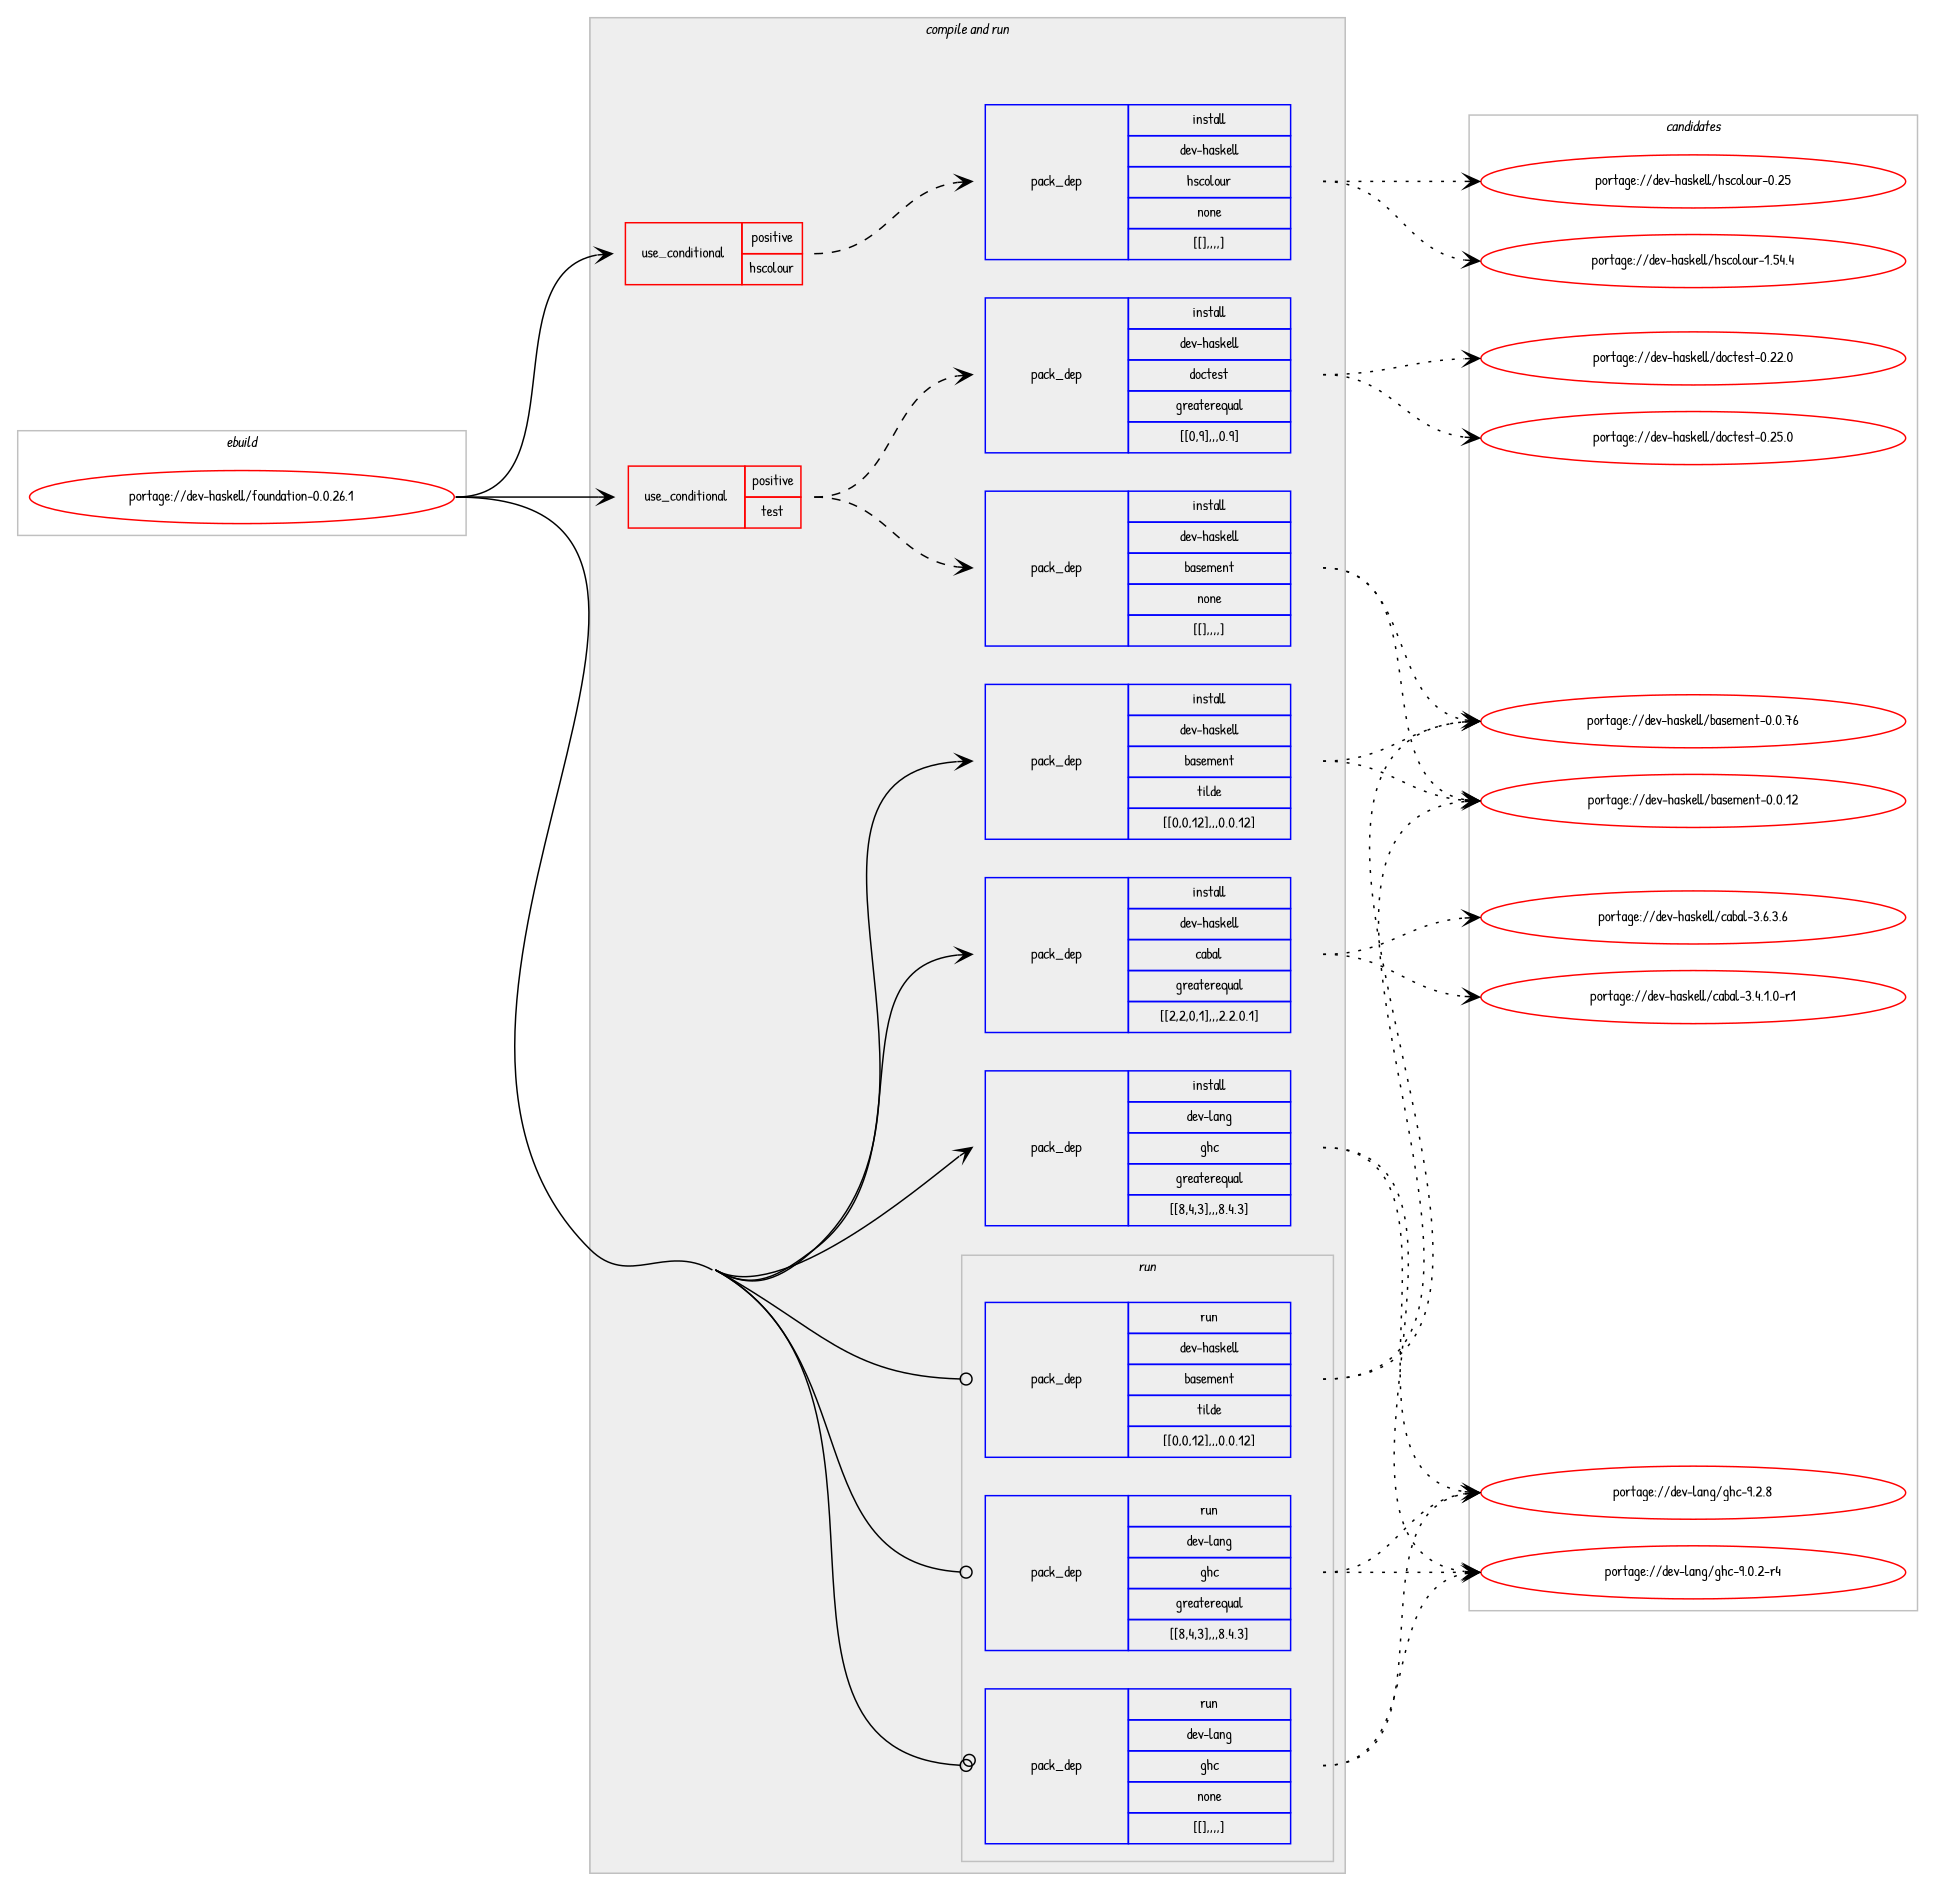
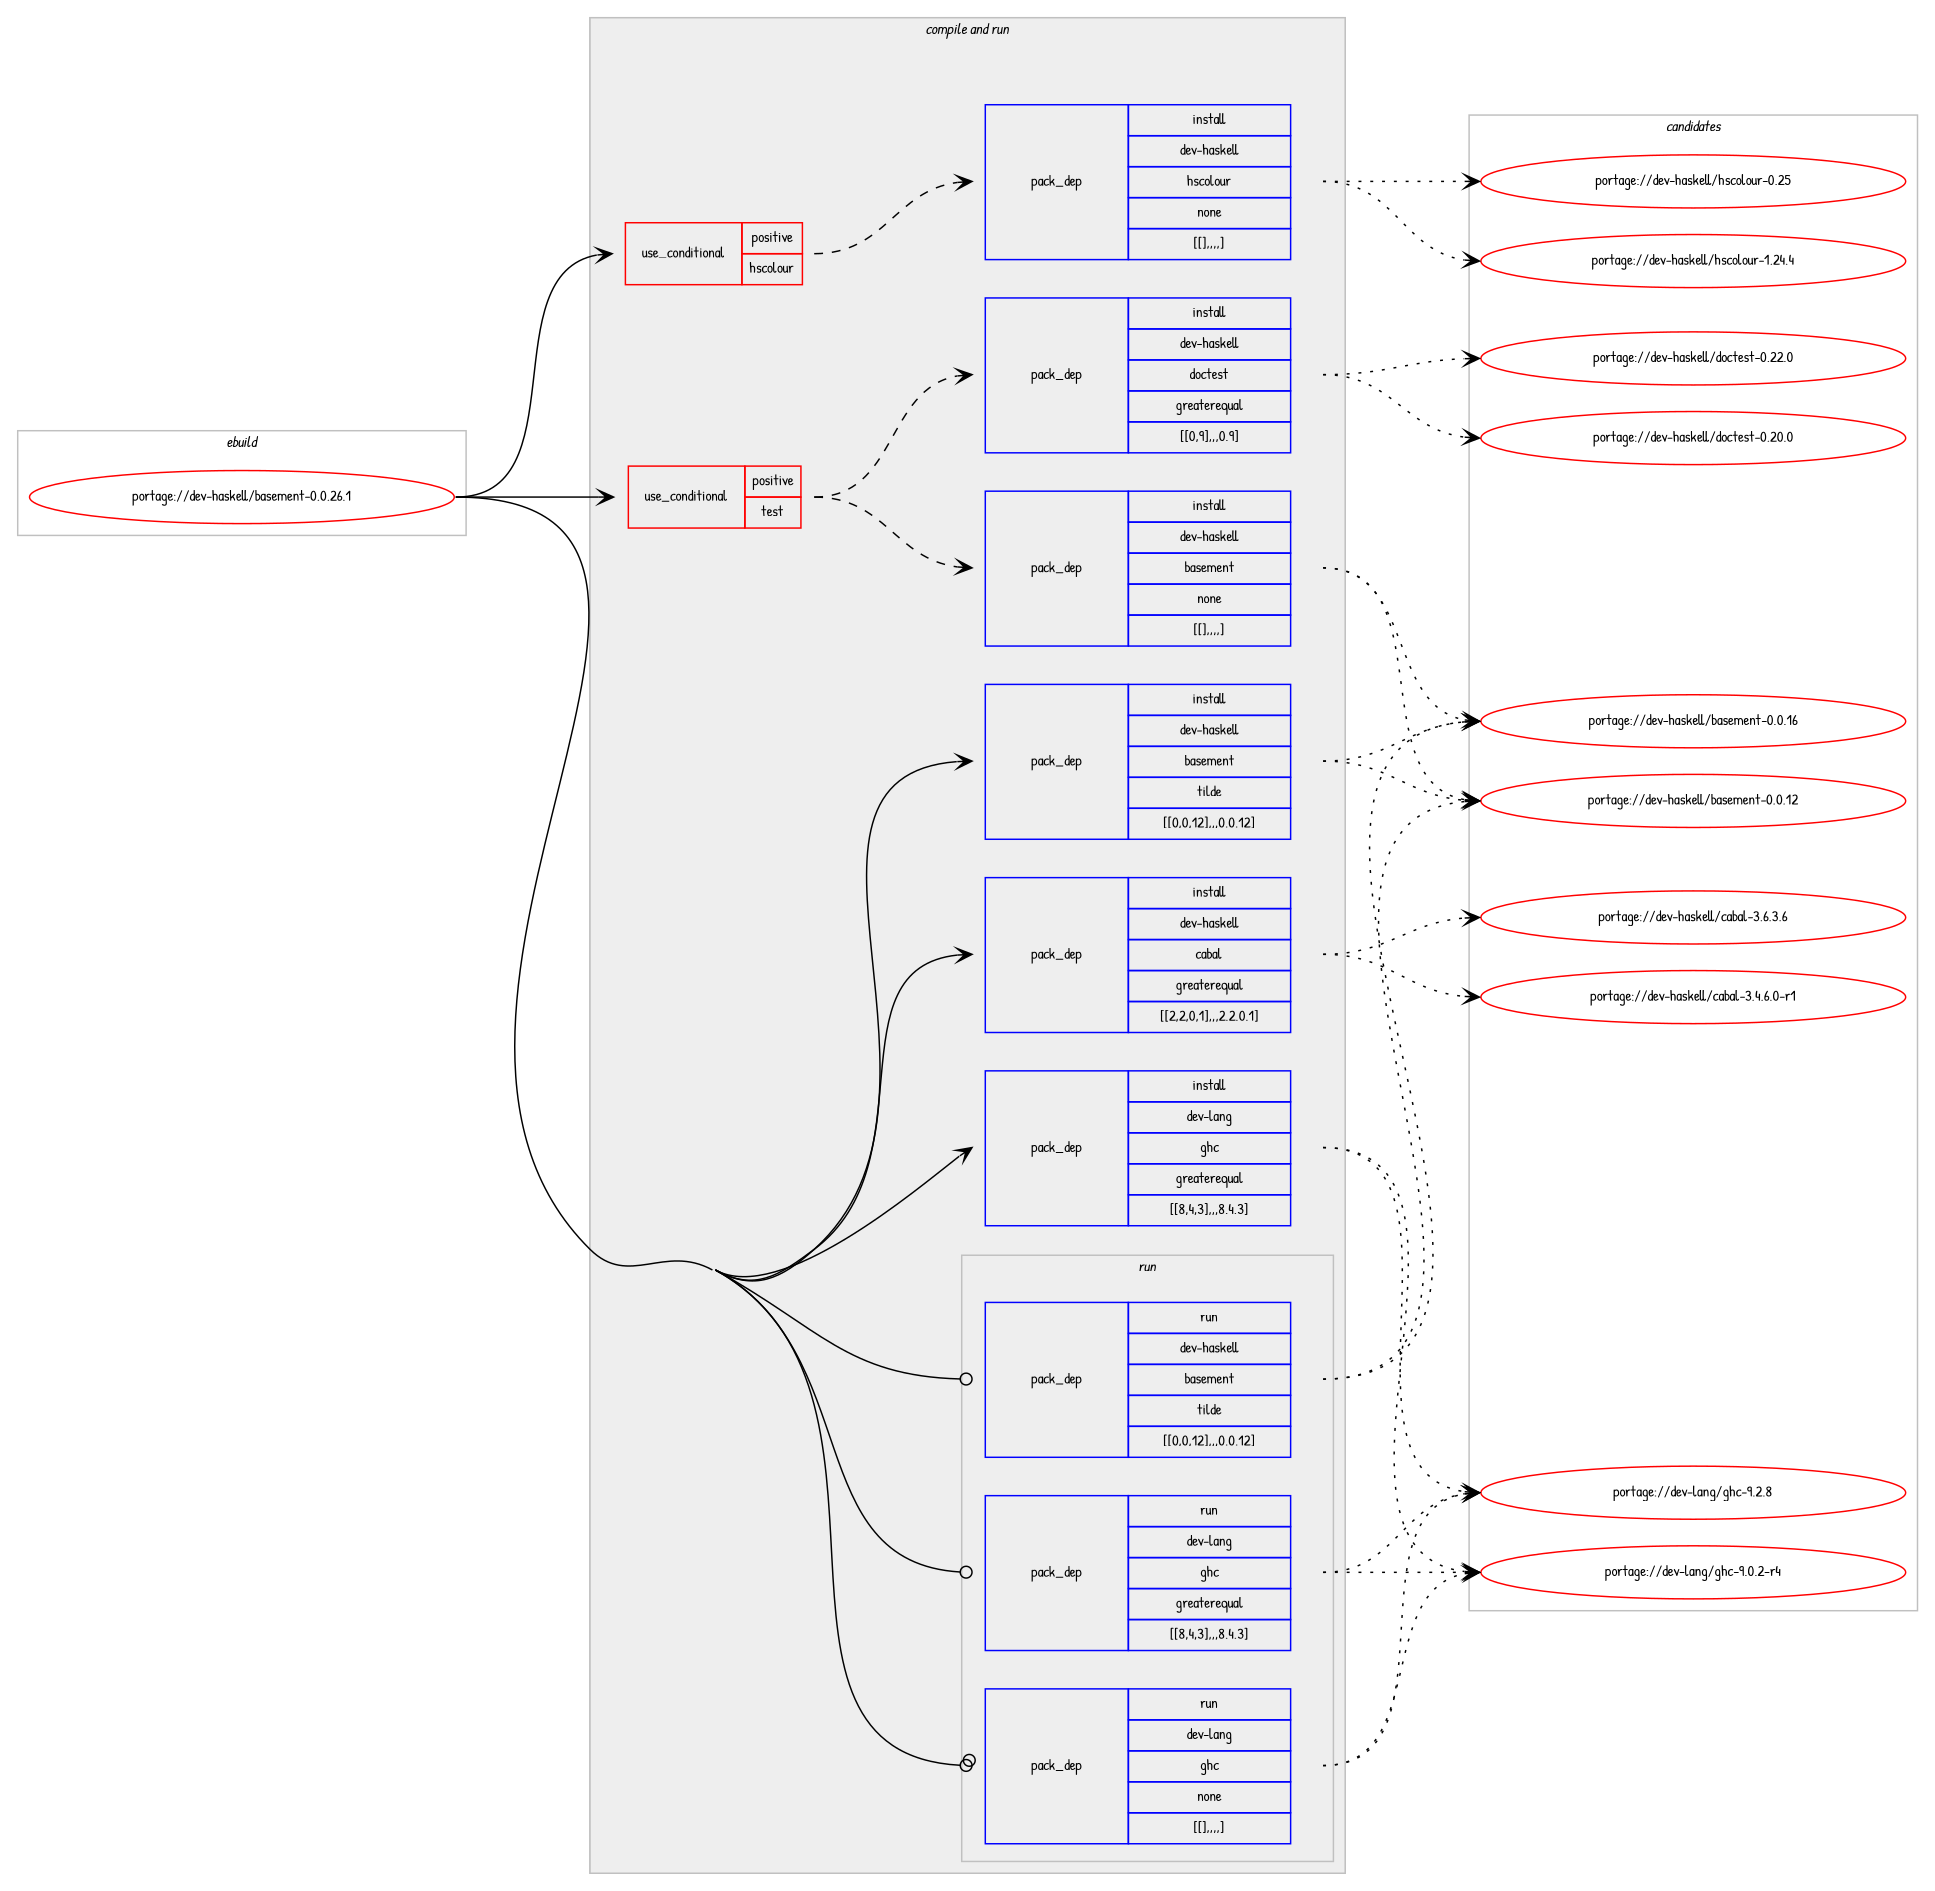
(1693, 261) -> (1693, 261)
(1693, 438) -> (1693, 438)
(242, 497) -> (242, 497)
(1693, 721) -> (1693, 721)
(1693, 997) -> (1693, 997)
